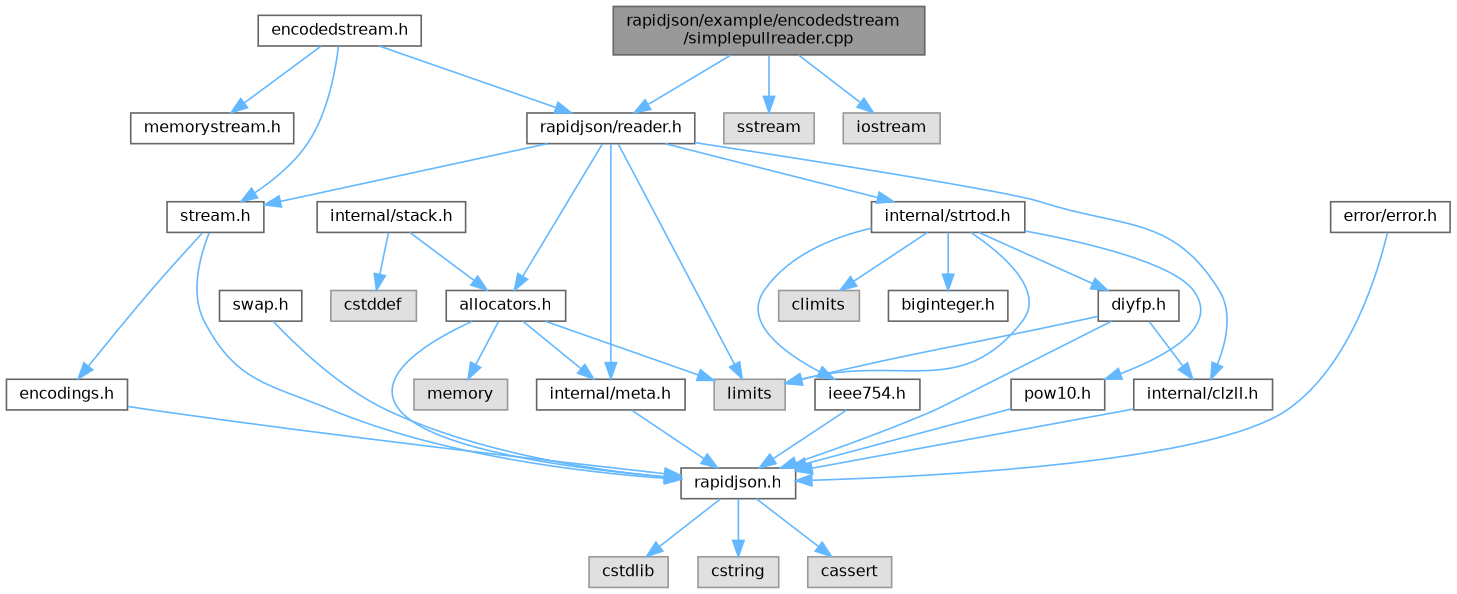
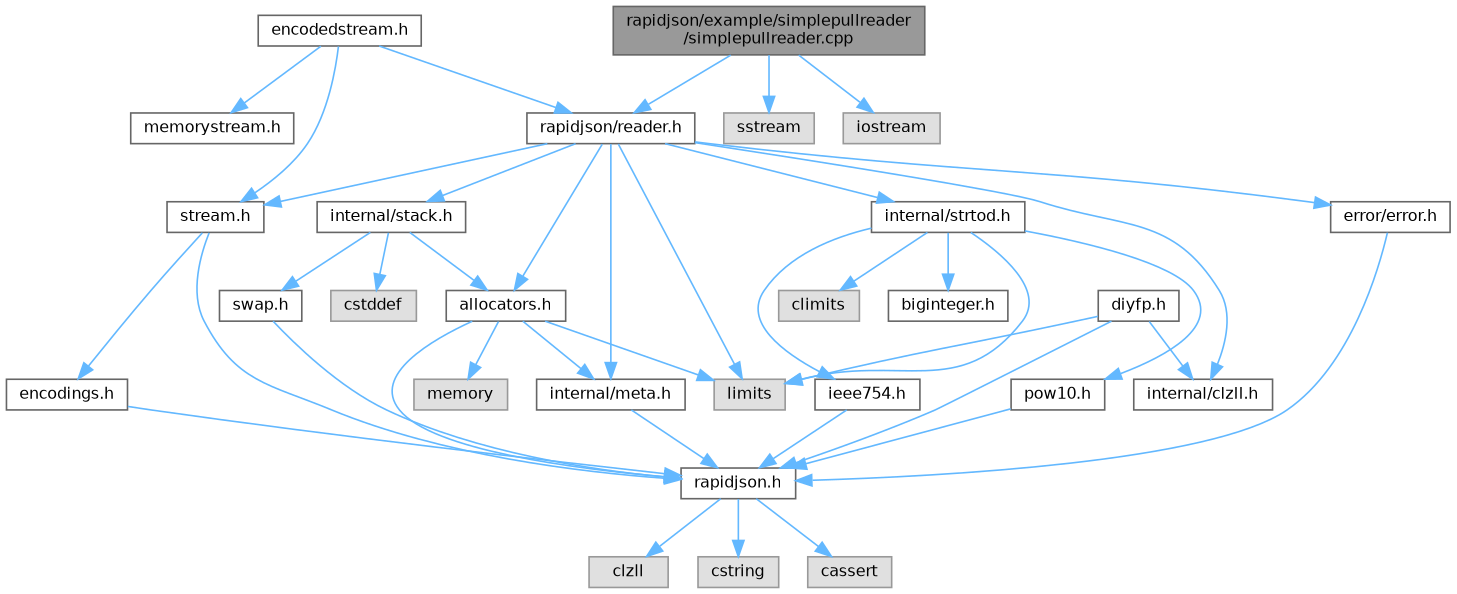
(769, 31) -> (769, 31)
none -> (509, 170)
none -> (1005, 171)
none -> (333, 257)
(1036, 258) -> none
(973, 439) -> none
(629, 572) -> (629, 572)
